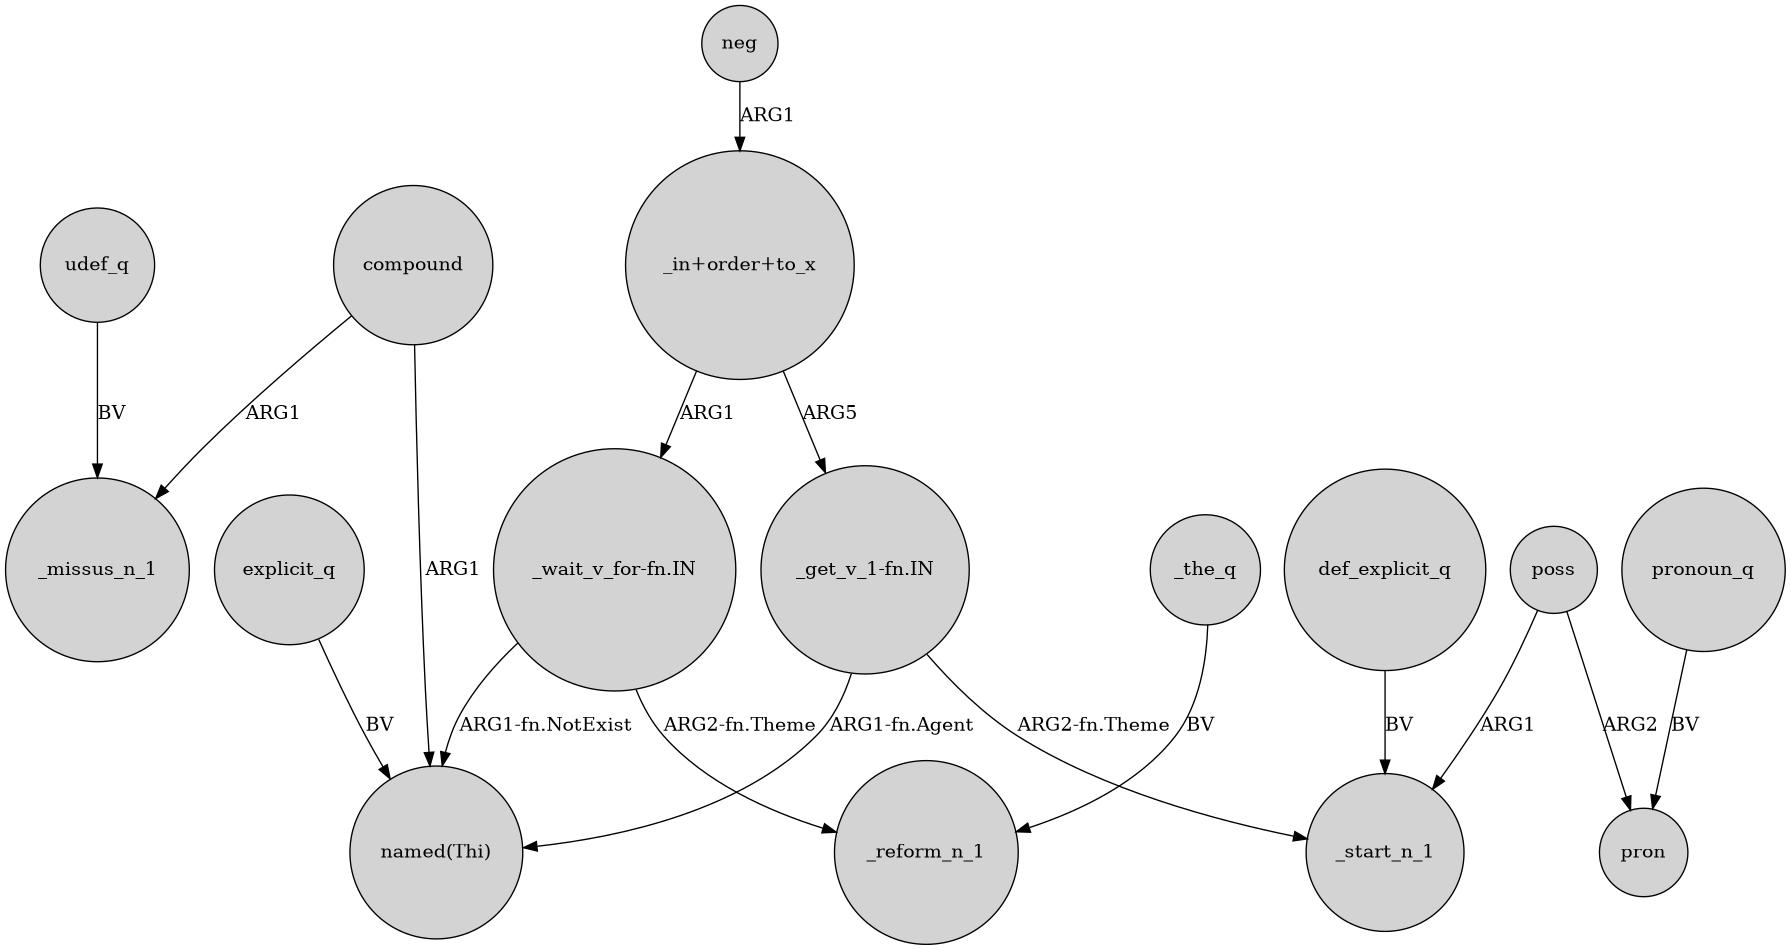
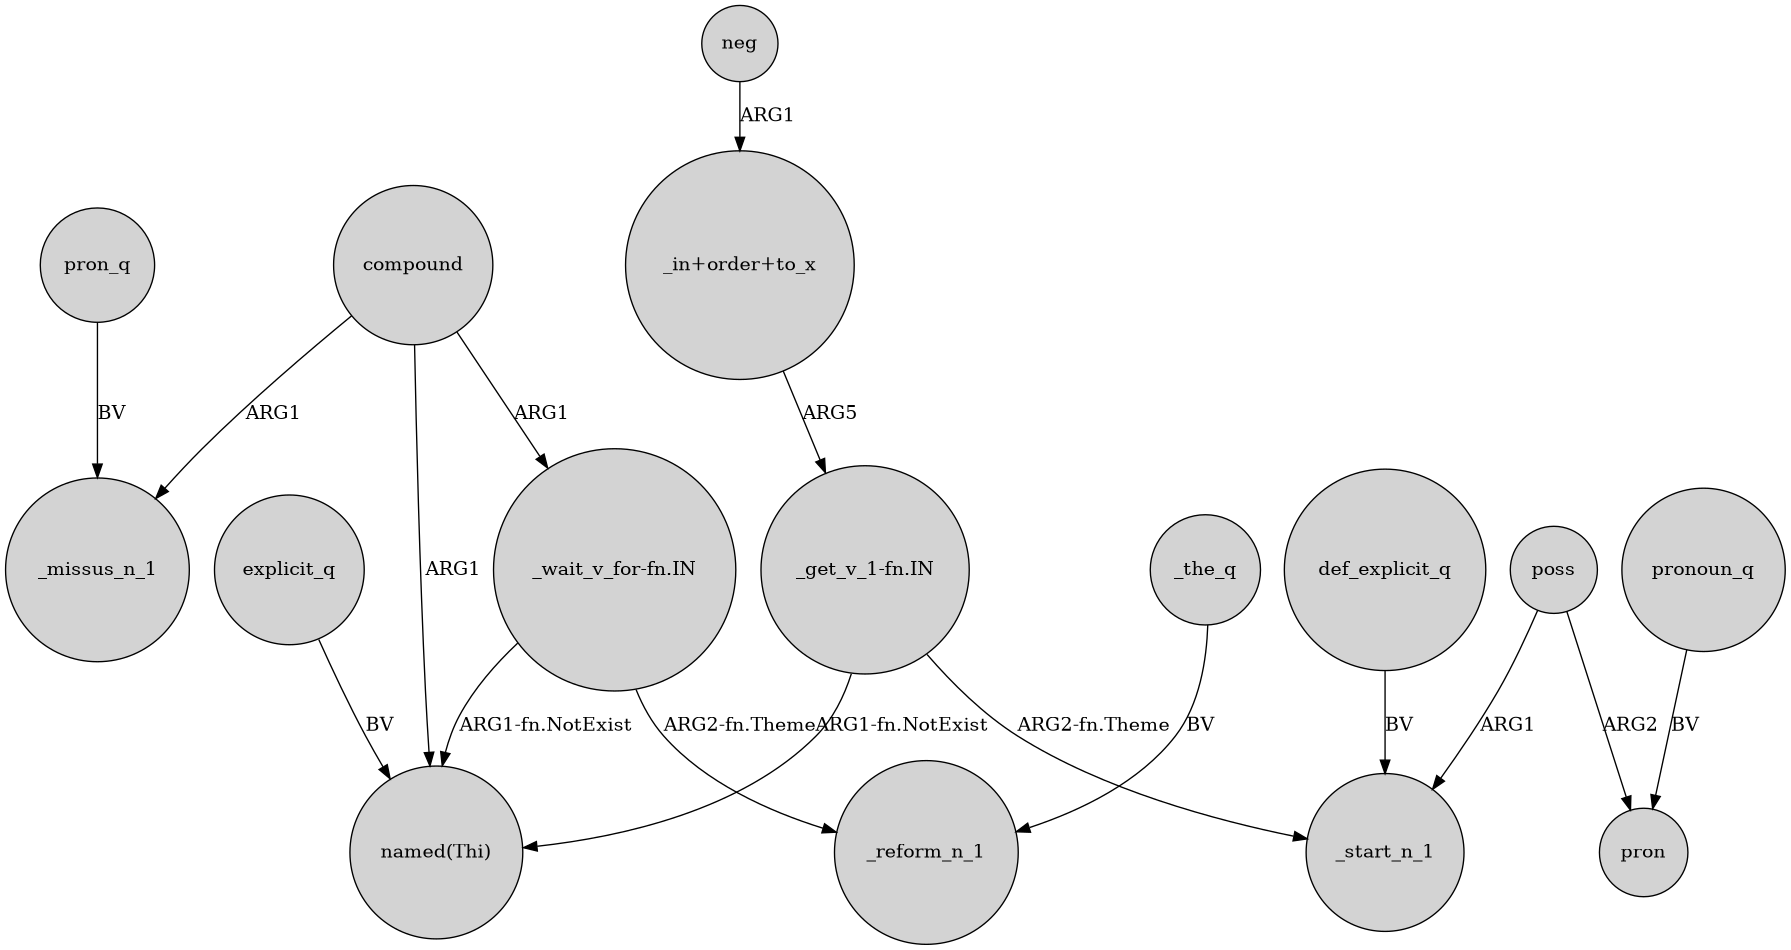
(97, 265) -> (97, 265)
(681, 408) -> (498, 394)
(902, 726) -> (902, 726)
